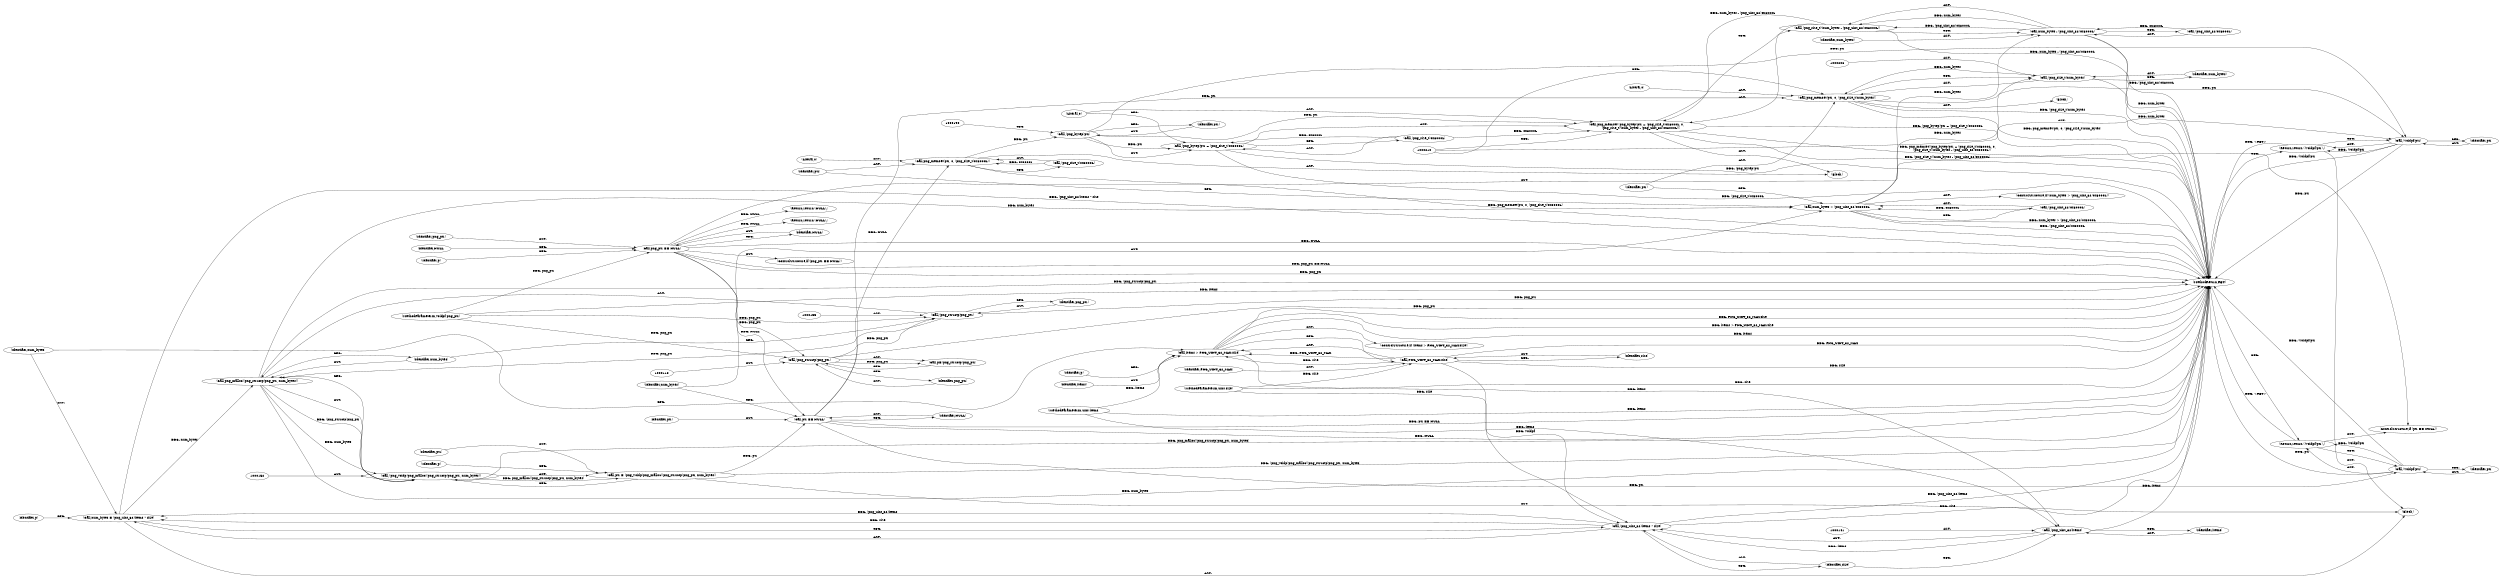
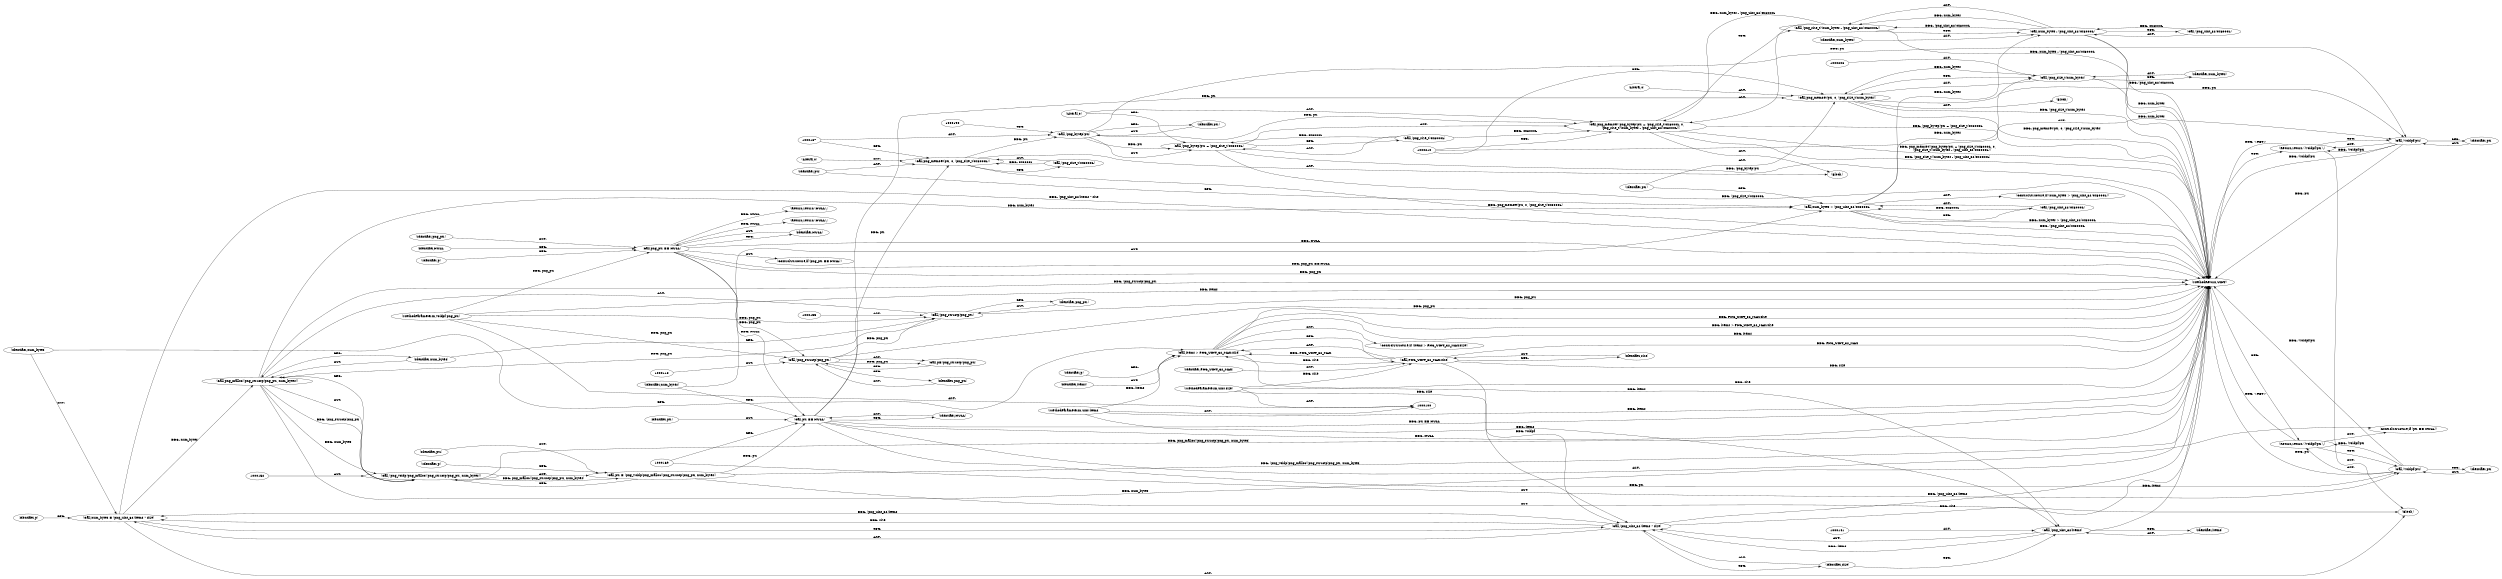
none -> (809, 140)
(1636, 181) -> (1596, 472)
(878, 232) -> (878, 232)
(2209, 282) -> (2209, 282)
none -> (1424, 406)
none -> (662, 463)
